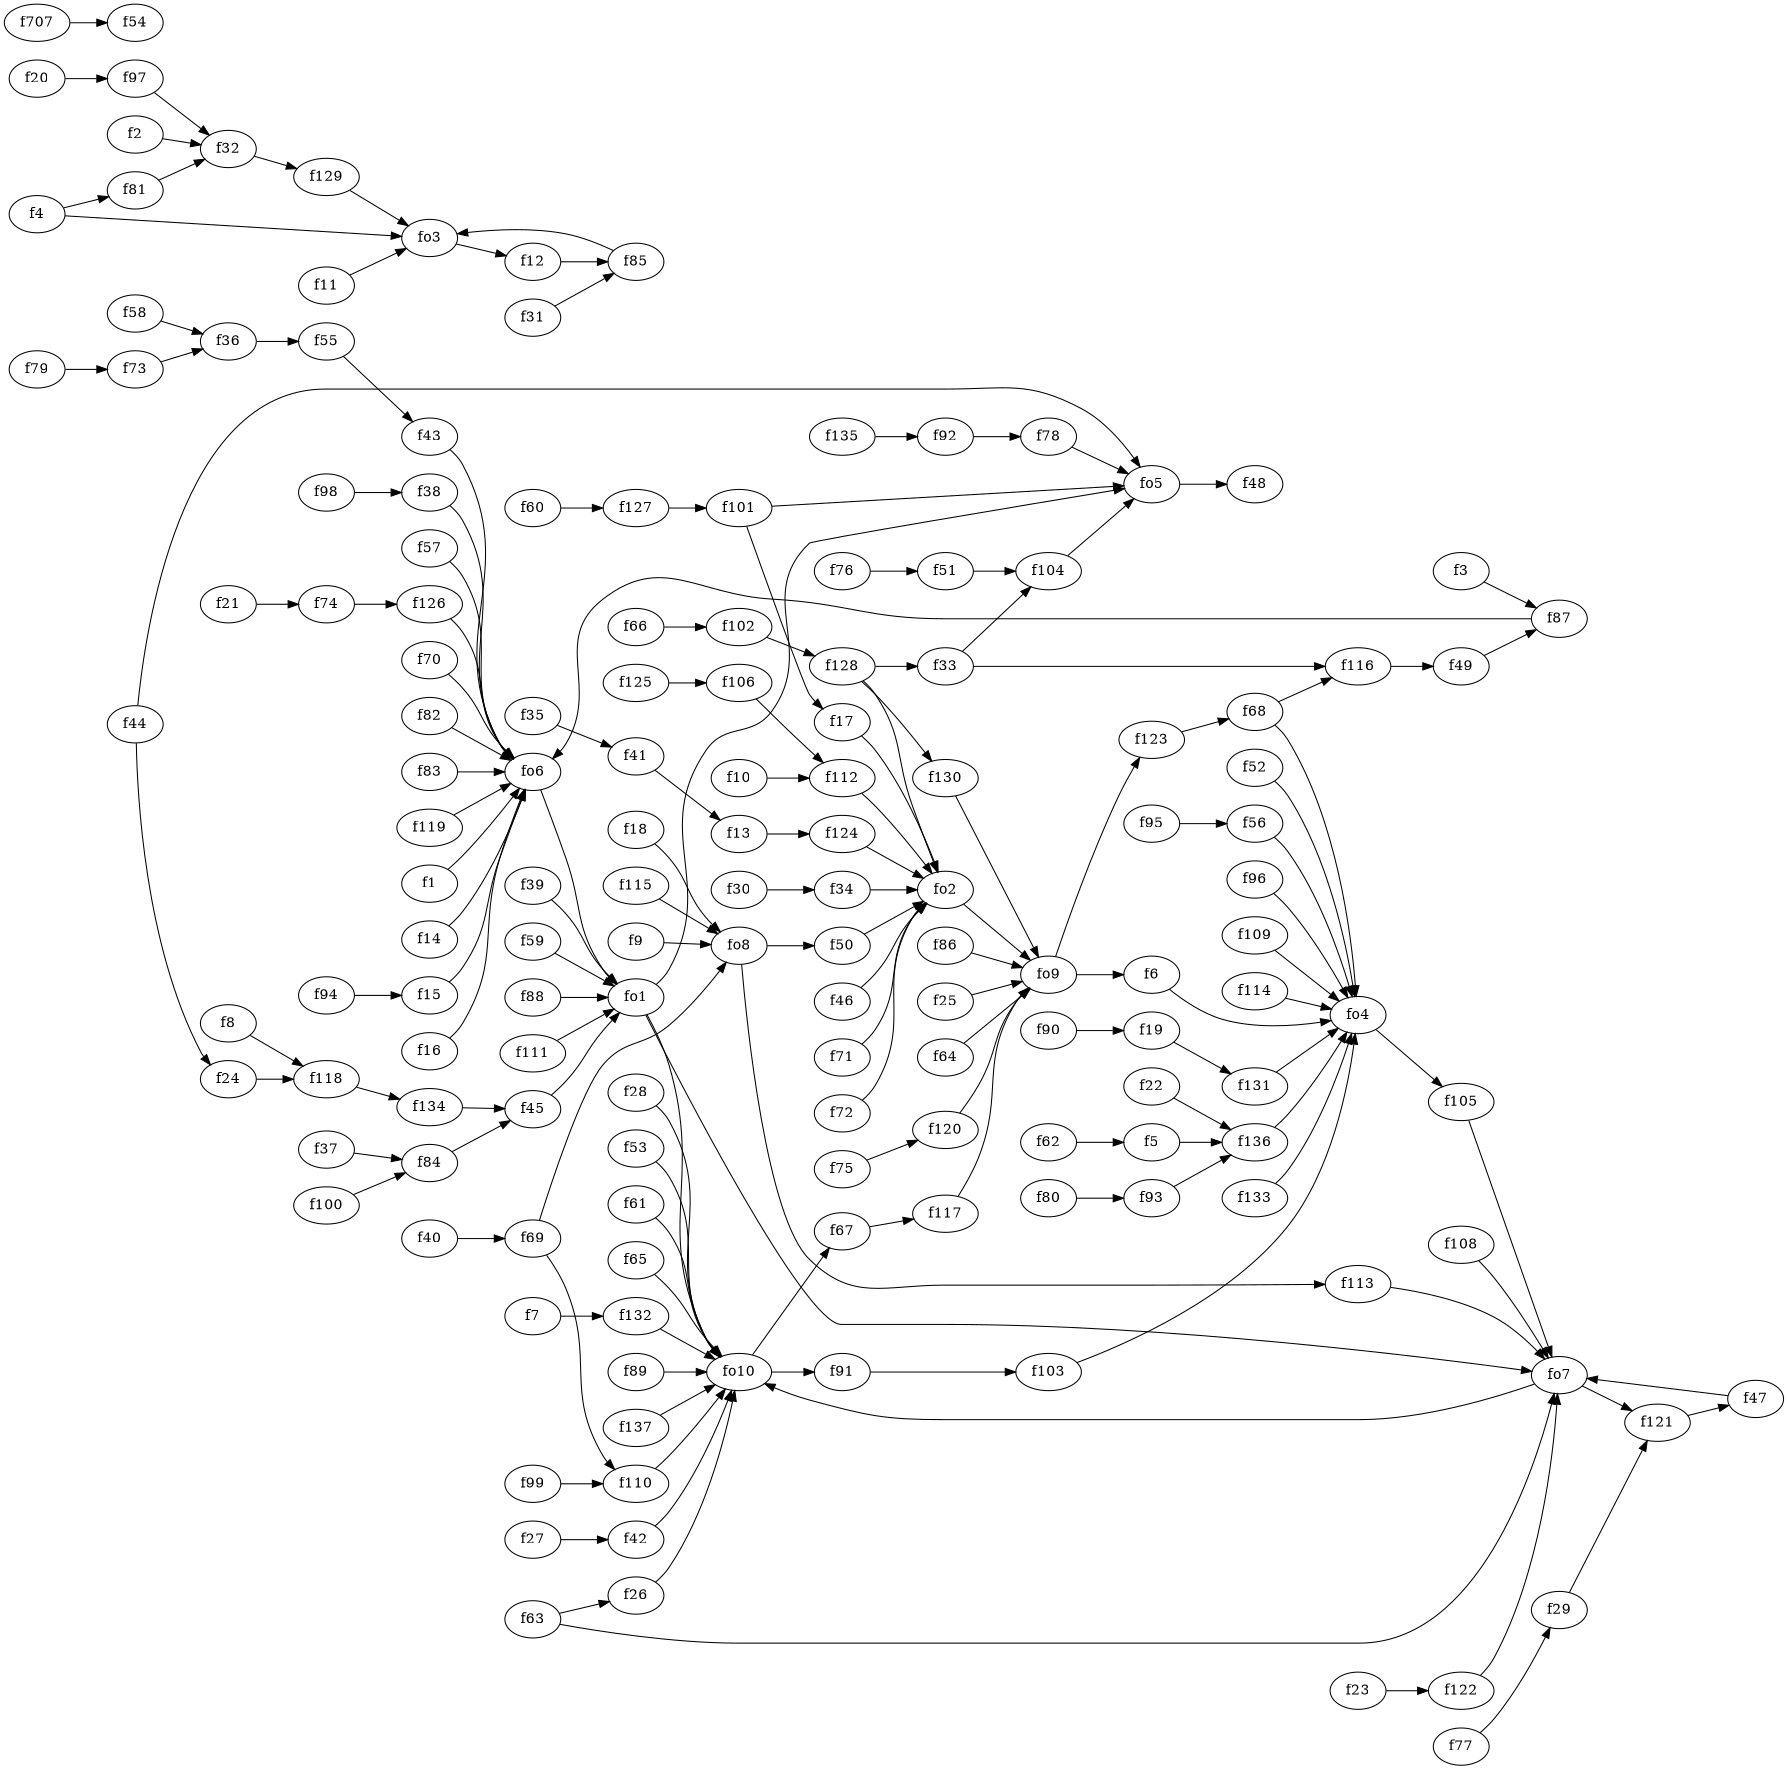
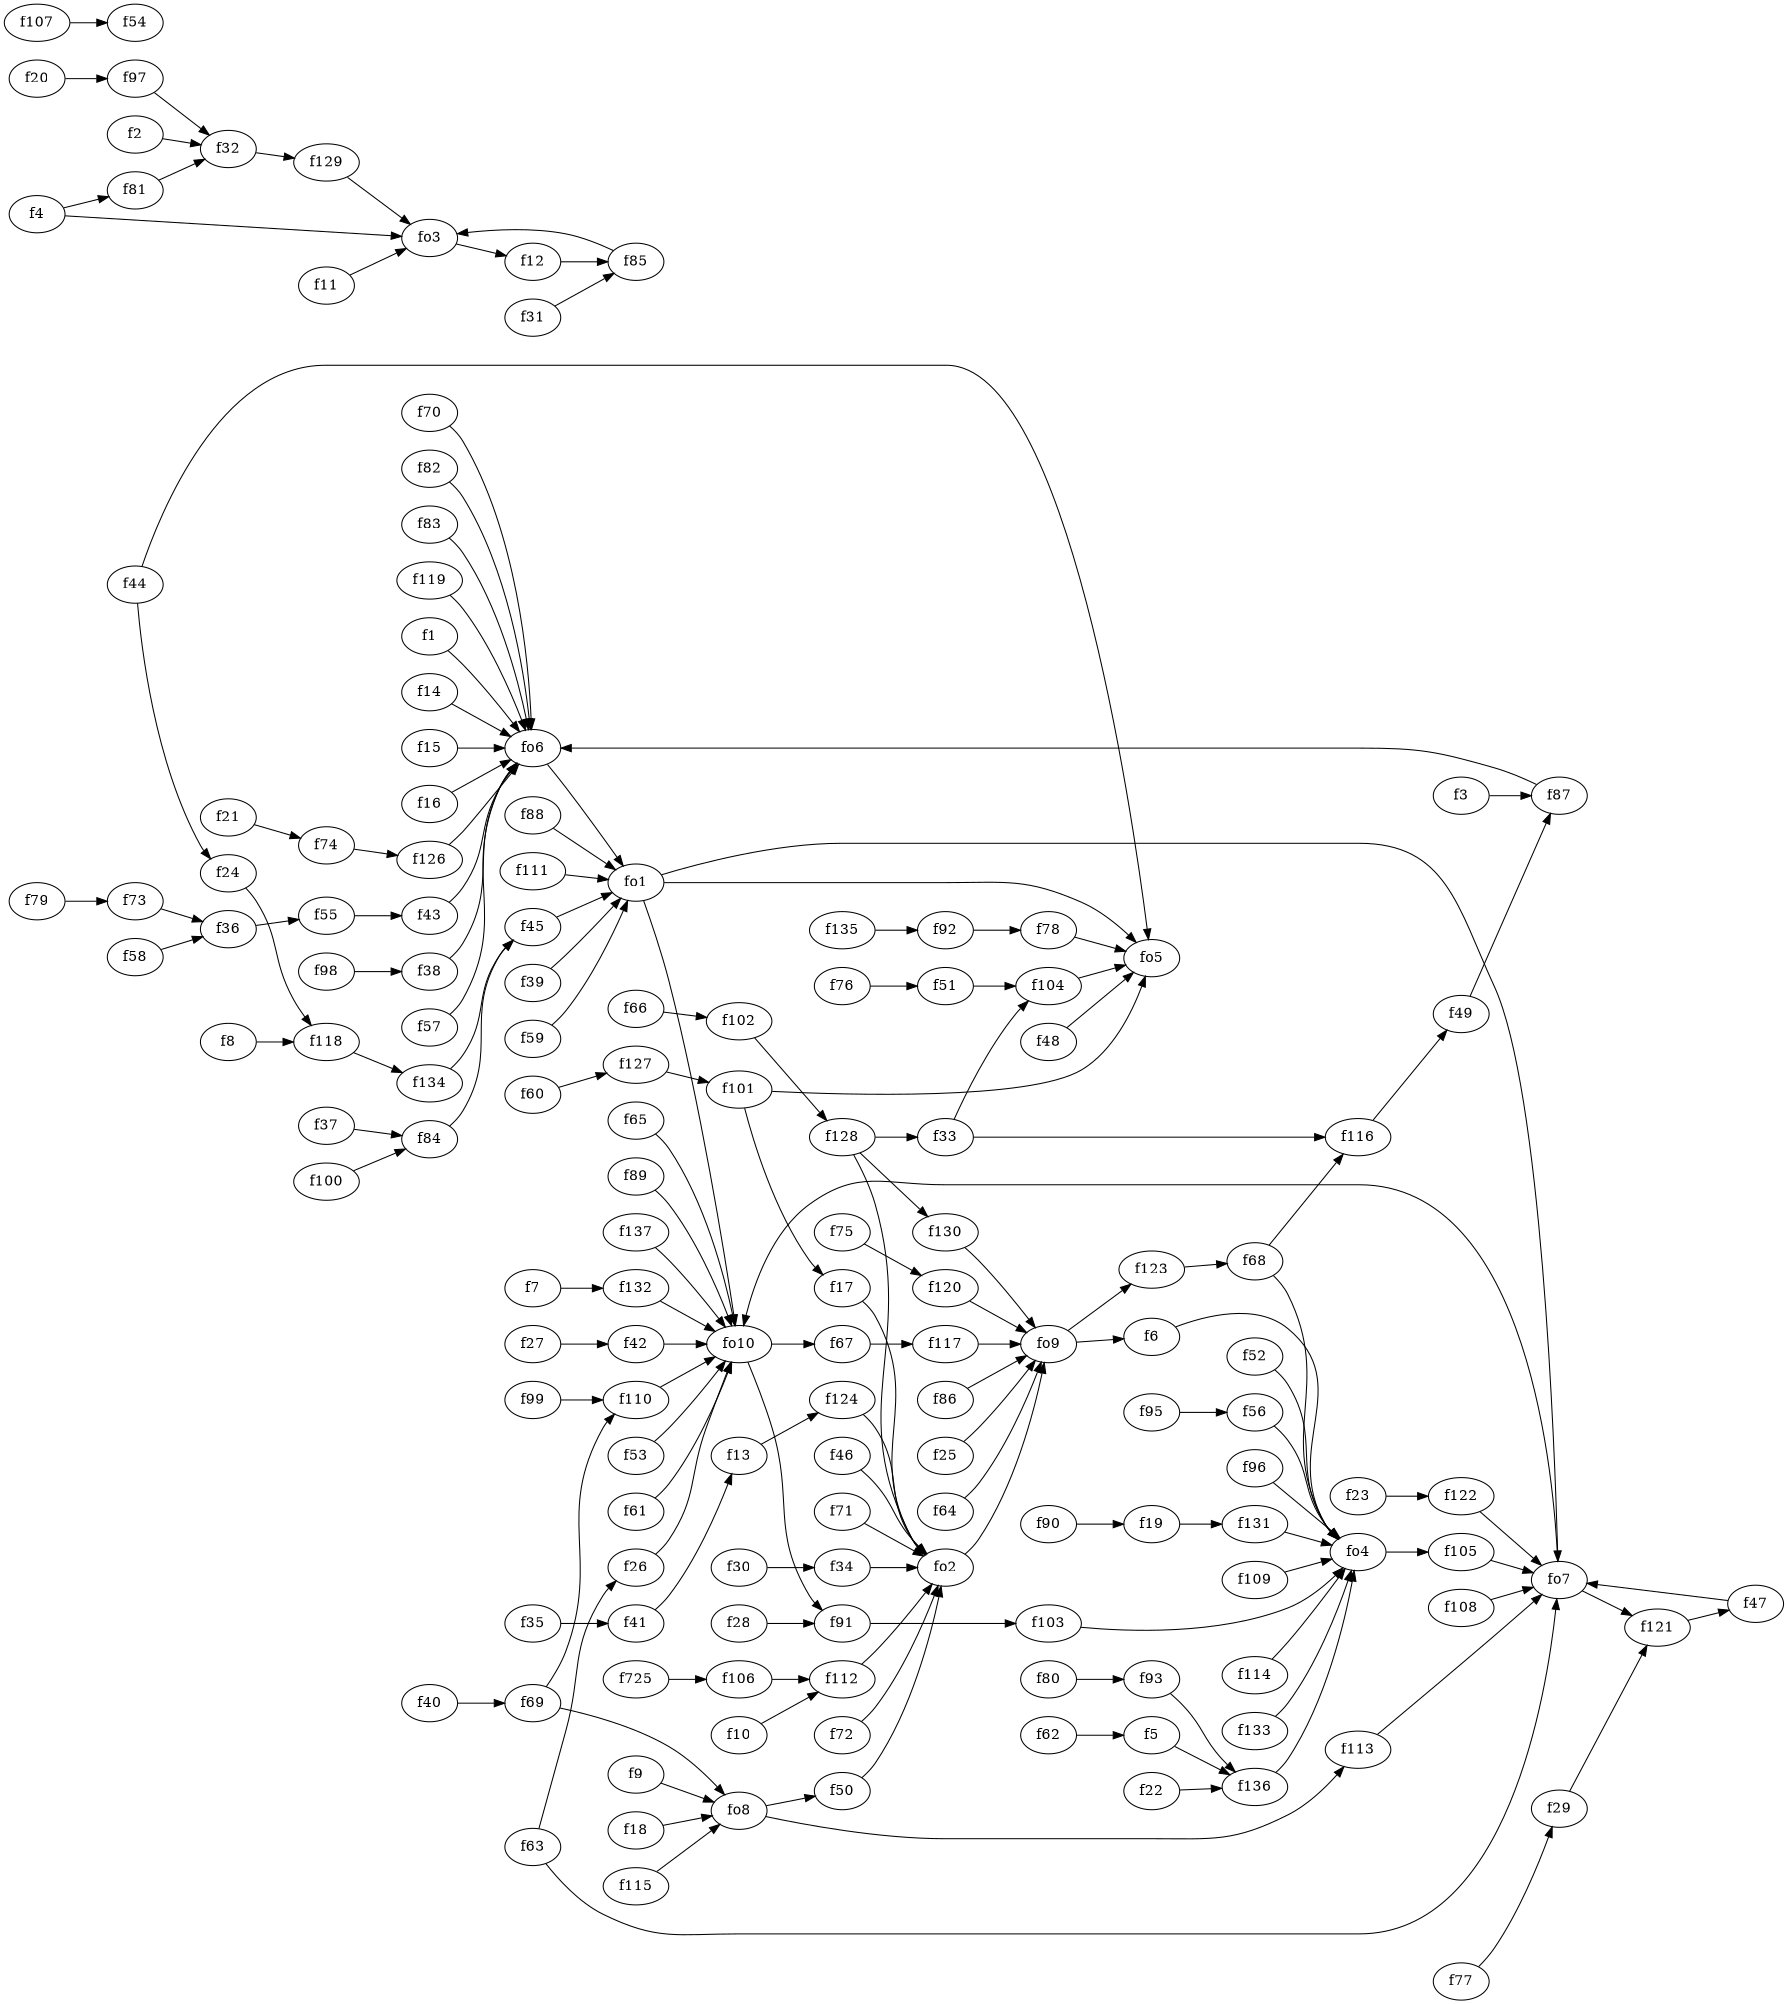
(37, 23) -> (37, 23)
(1198, 484) -> (1096, 1004)
(636, 683) -> (636, 1679)
(326, 995) -> none
(690, 1206) -> (785, 1623)
